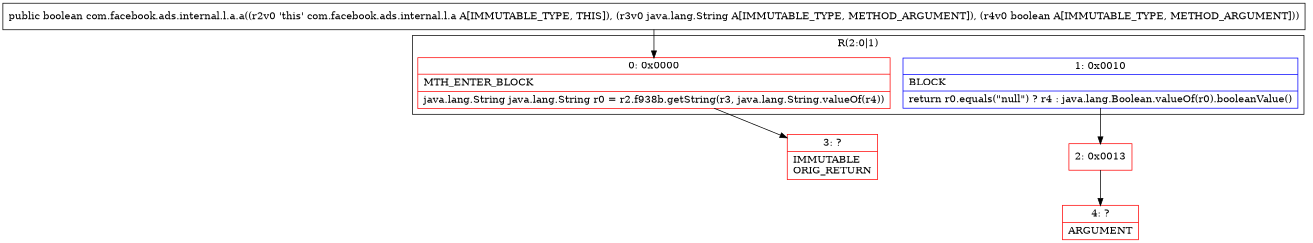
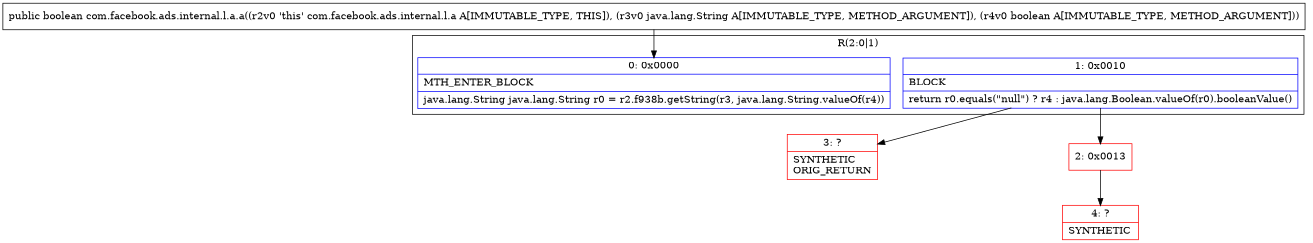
(654, 83) -> (654, 83)
(747, 122) -> (948, 125)
(827, 160) -> (825, 160)
(1100, 231) -> (1100, 231)
